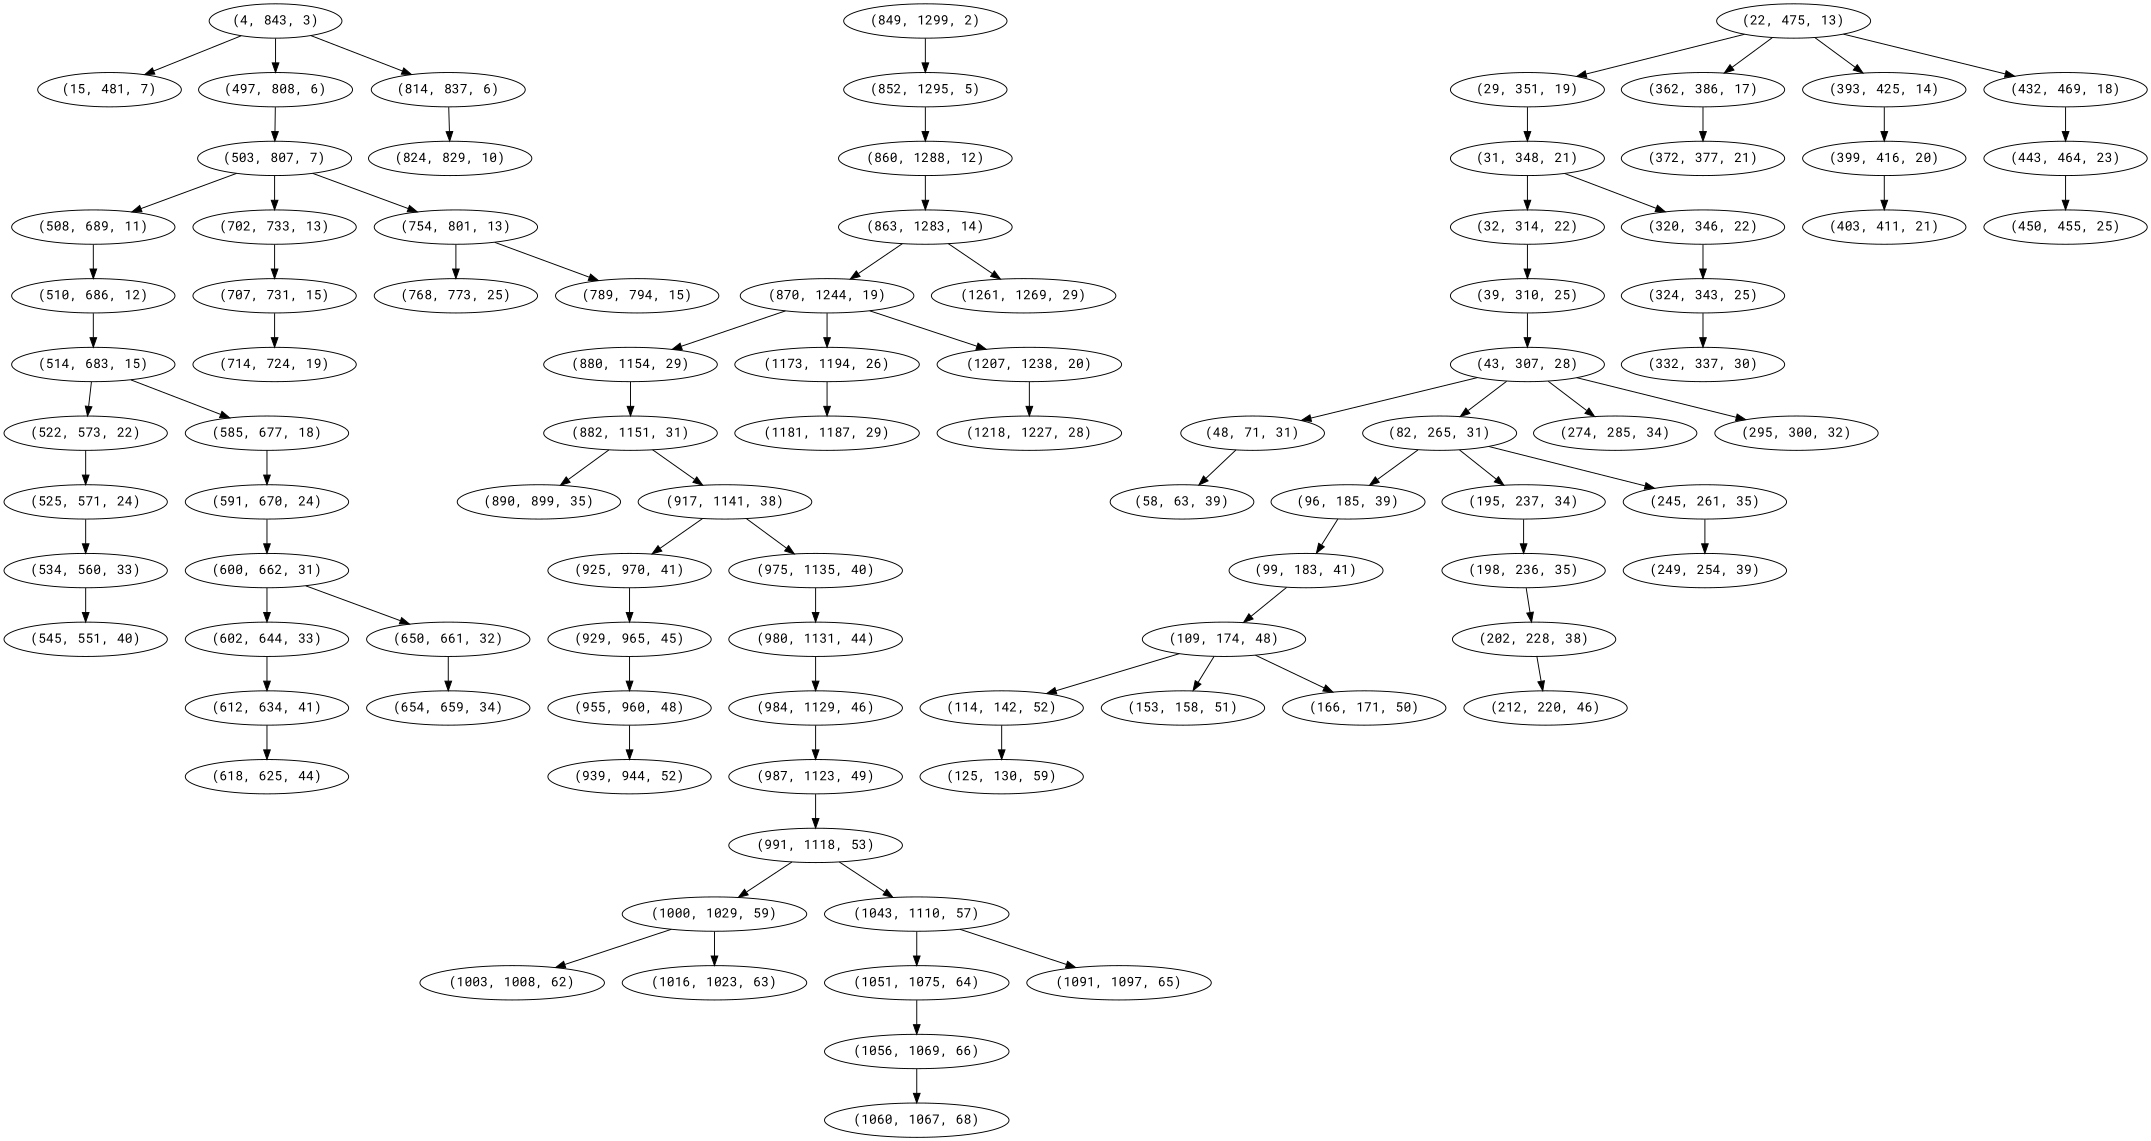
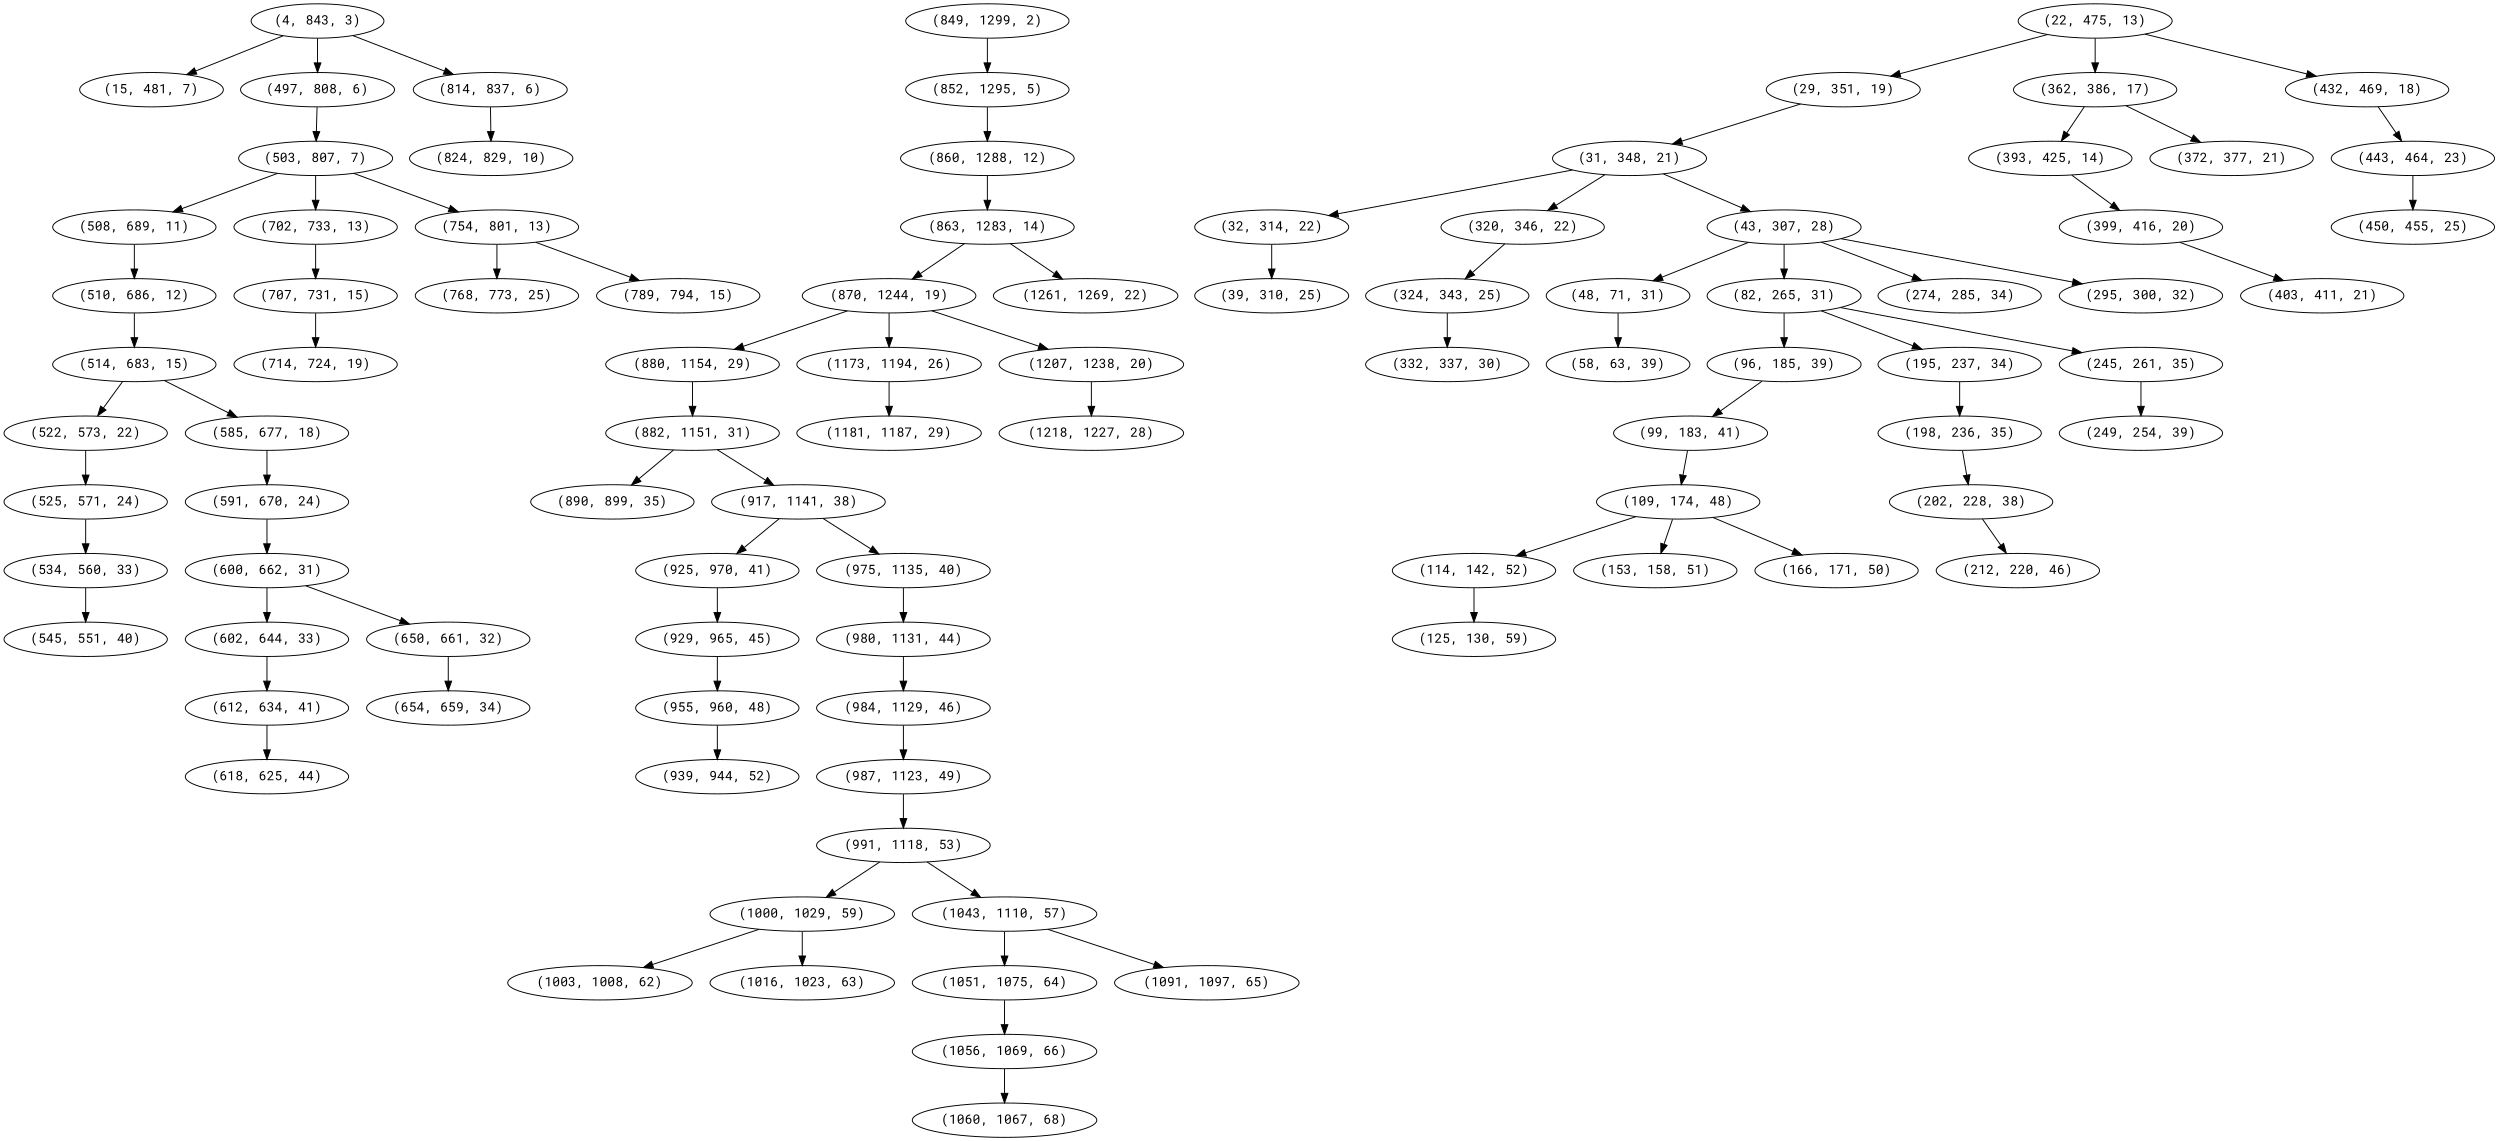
(1835, 53) -> (2076, 120)
(1024, 296) -> (1086, 296)
(1527, 325) -> (1703, 191)
